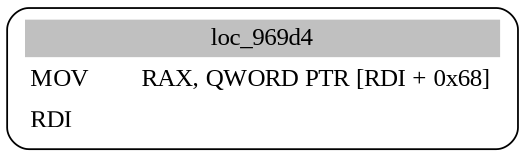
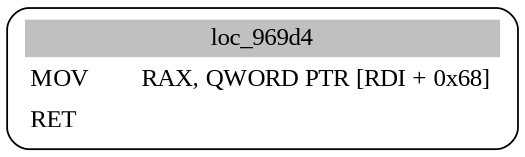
(79, 120) -> (80, 120)
